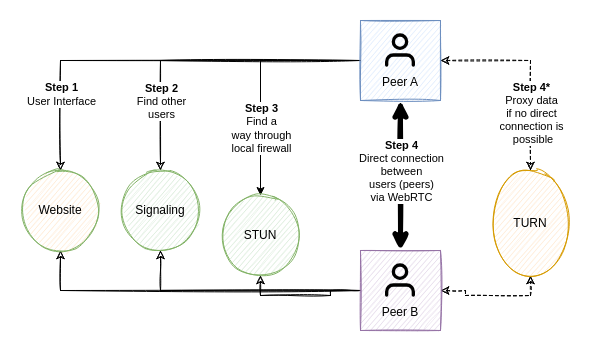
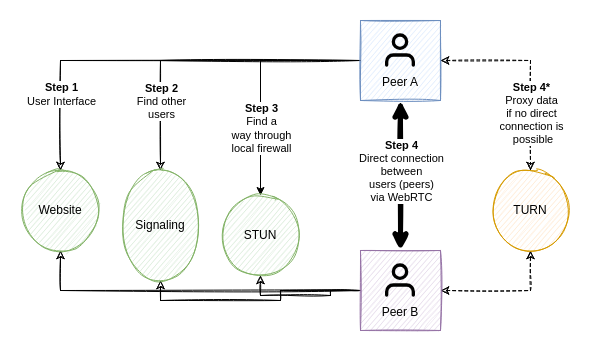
(61, 211) -> (61, 211)
(161, 211) -> (161, 226)
(531, 223) -> (531, 211)
